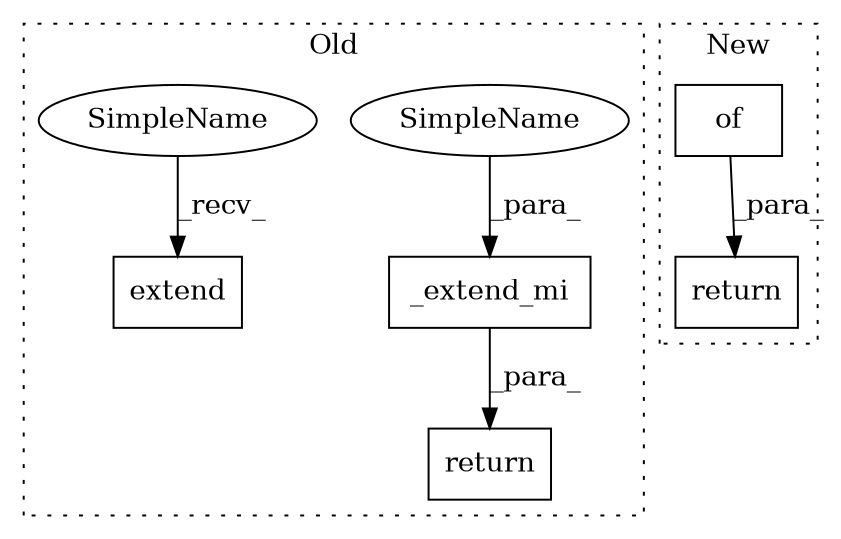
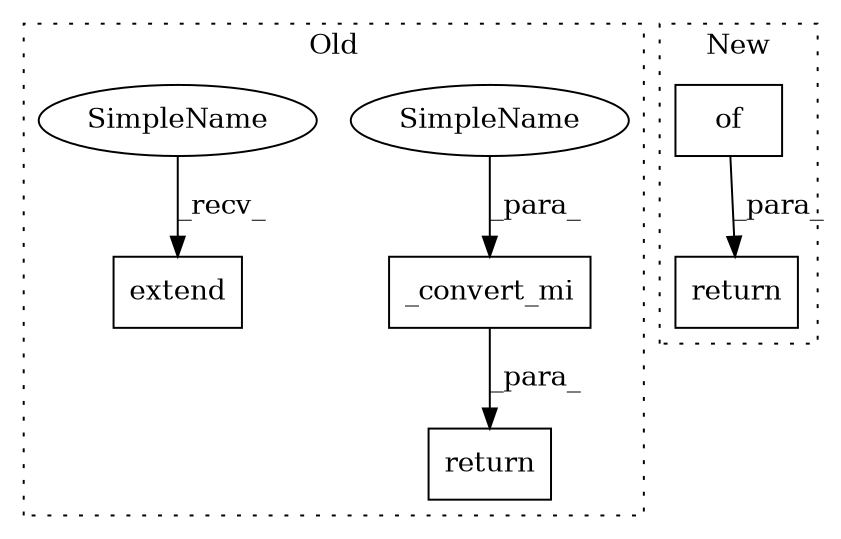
(490, 292) -> (490, 292)
